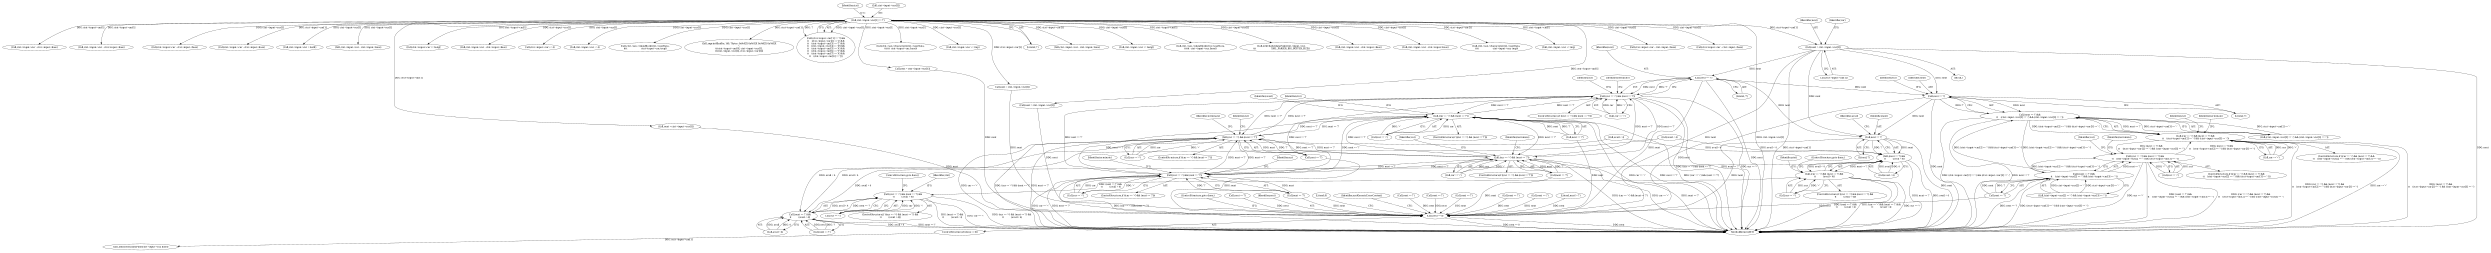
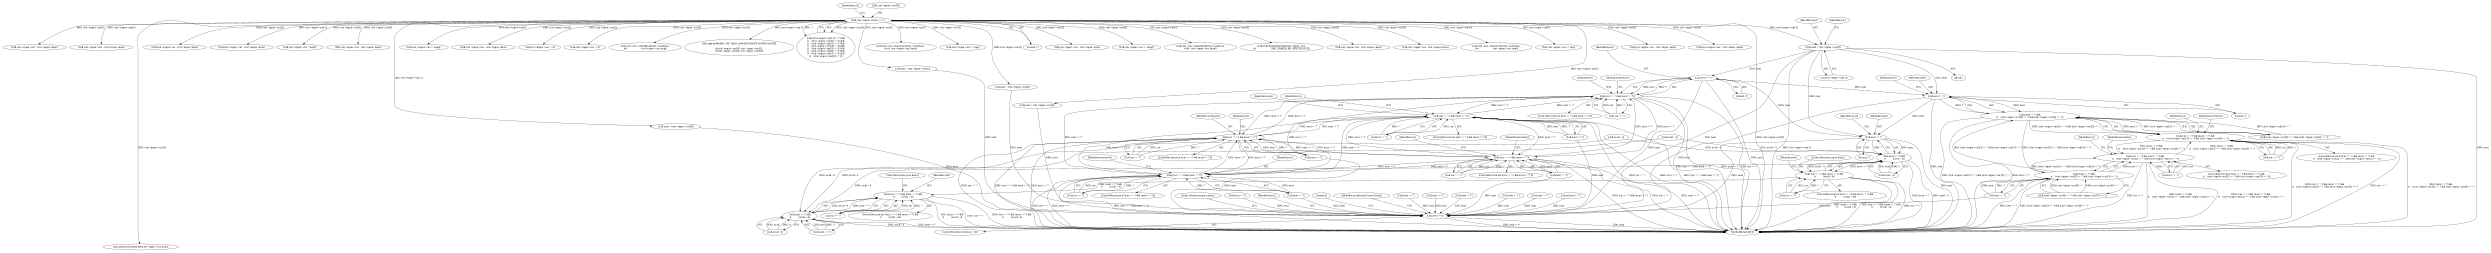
(557, 240) -> (248, 26)
